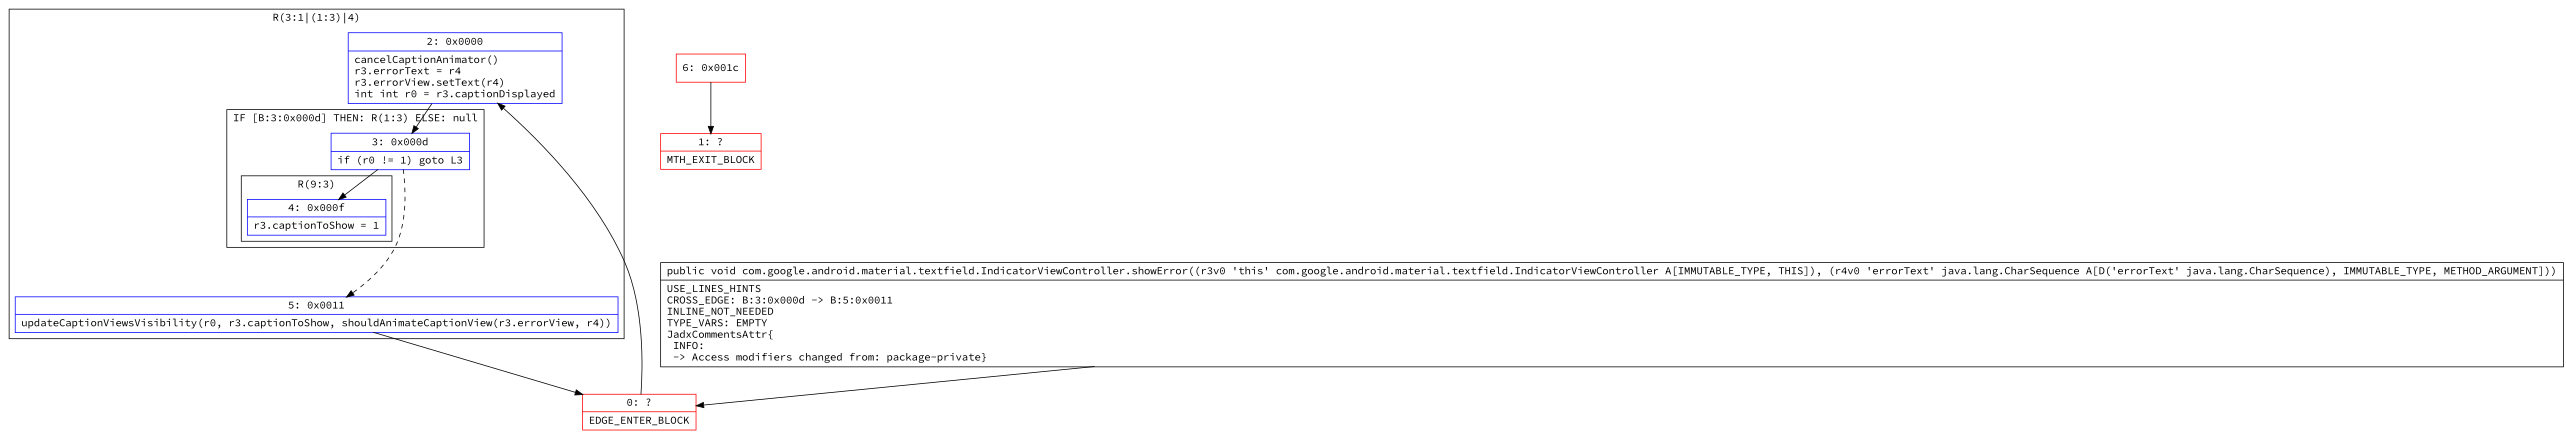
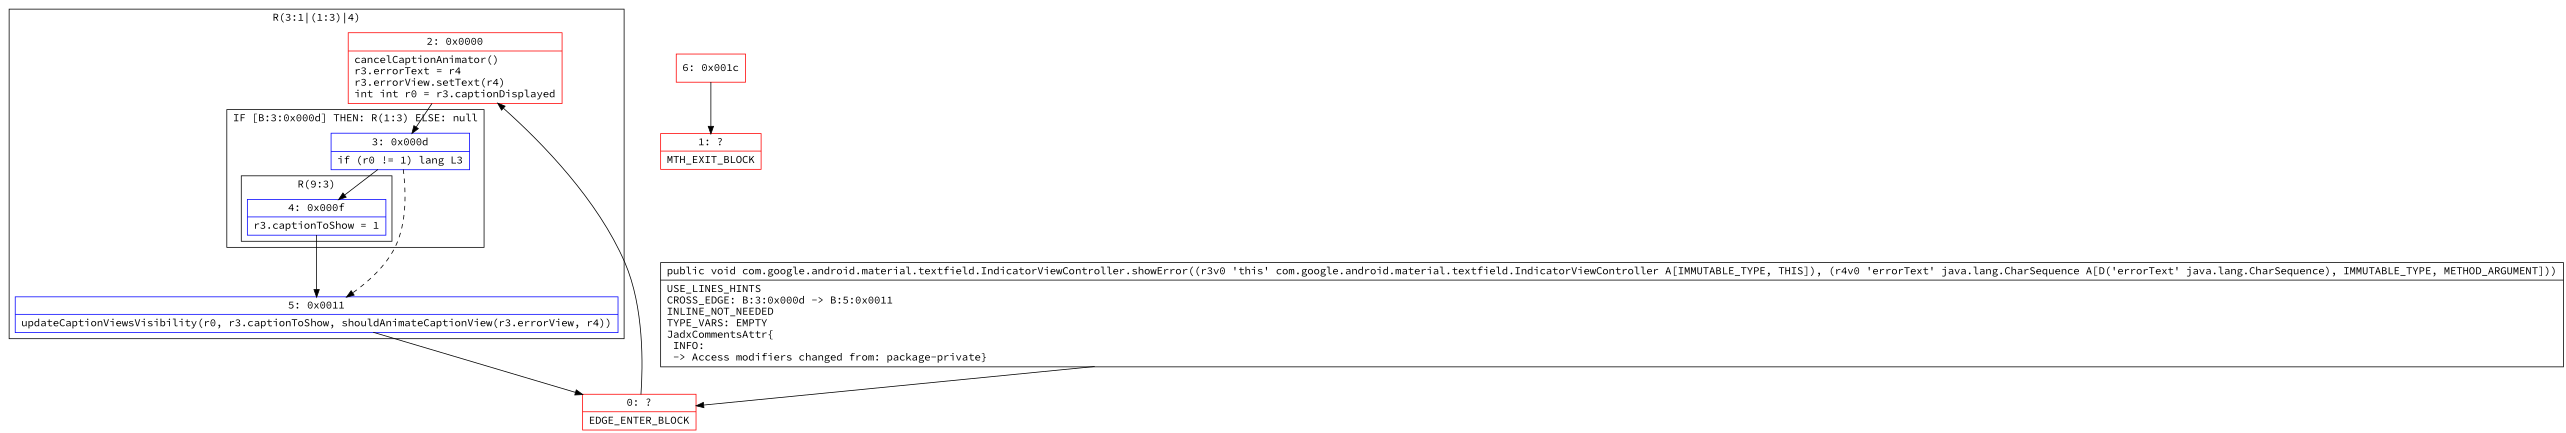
(455, 68) -> (455, 68)
(400, 160) -> (400, 160)
none -> (317, 262)
